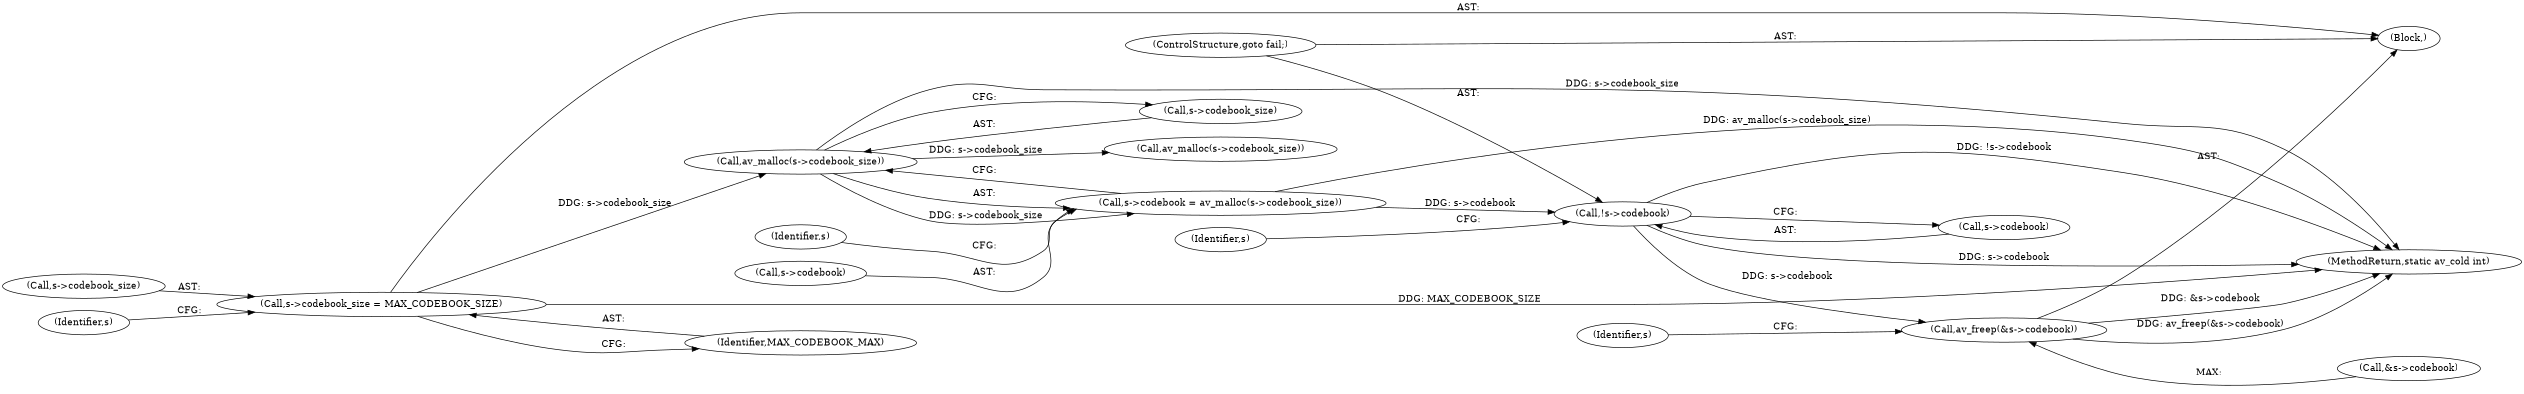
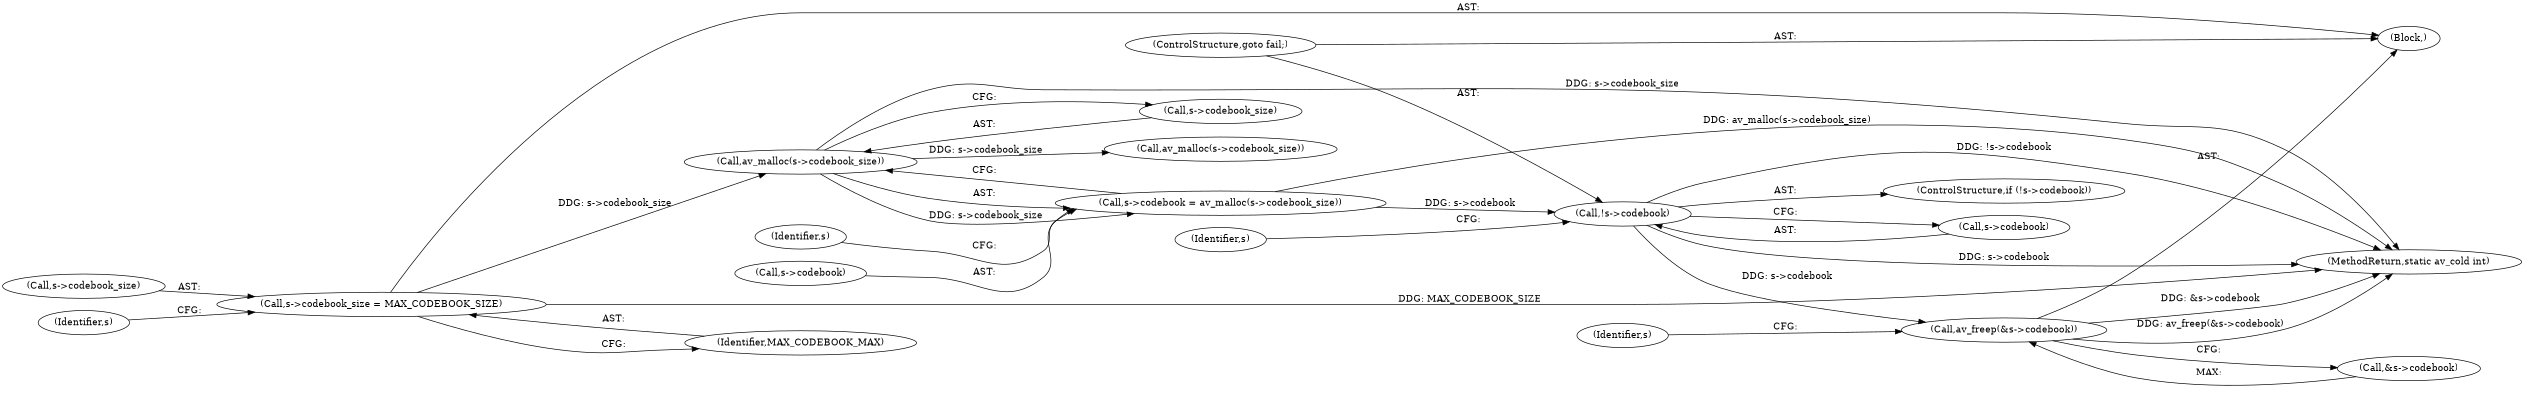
none -> (2004, 191)
none -> (2191, 360)
